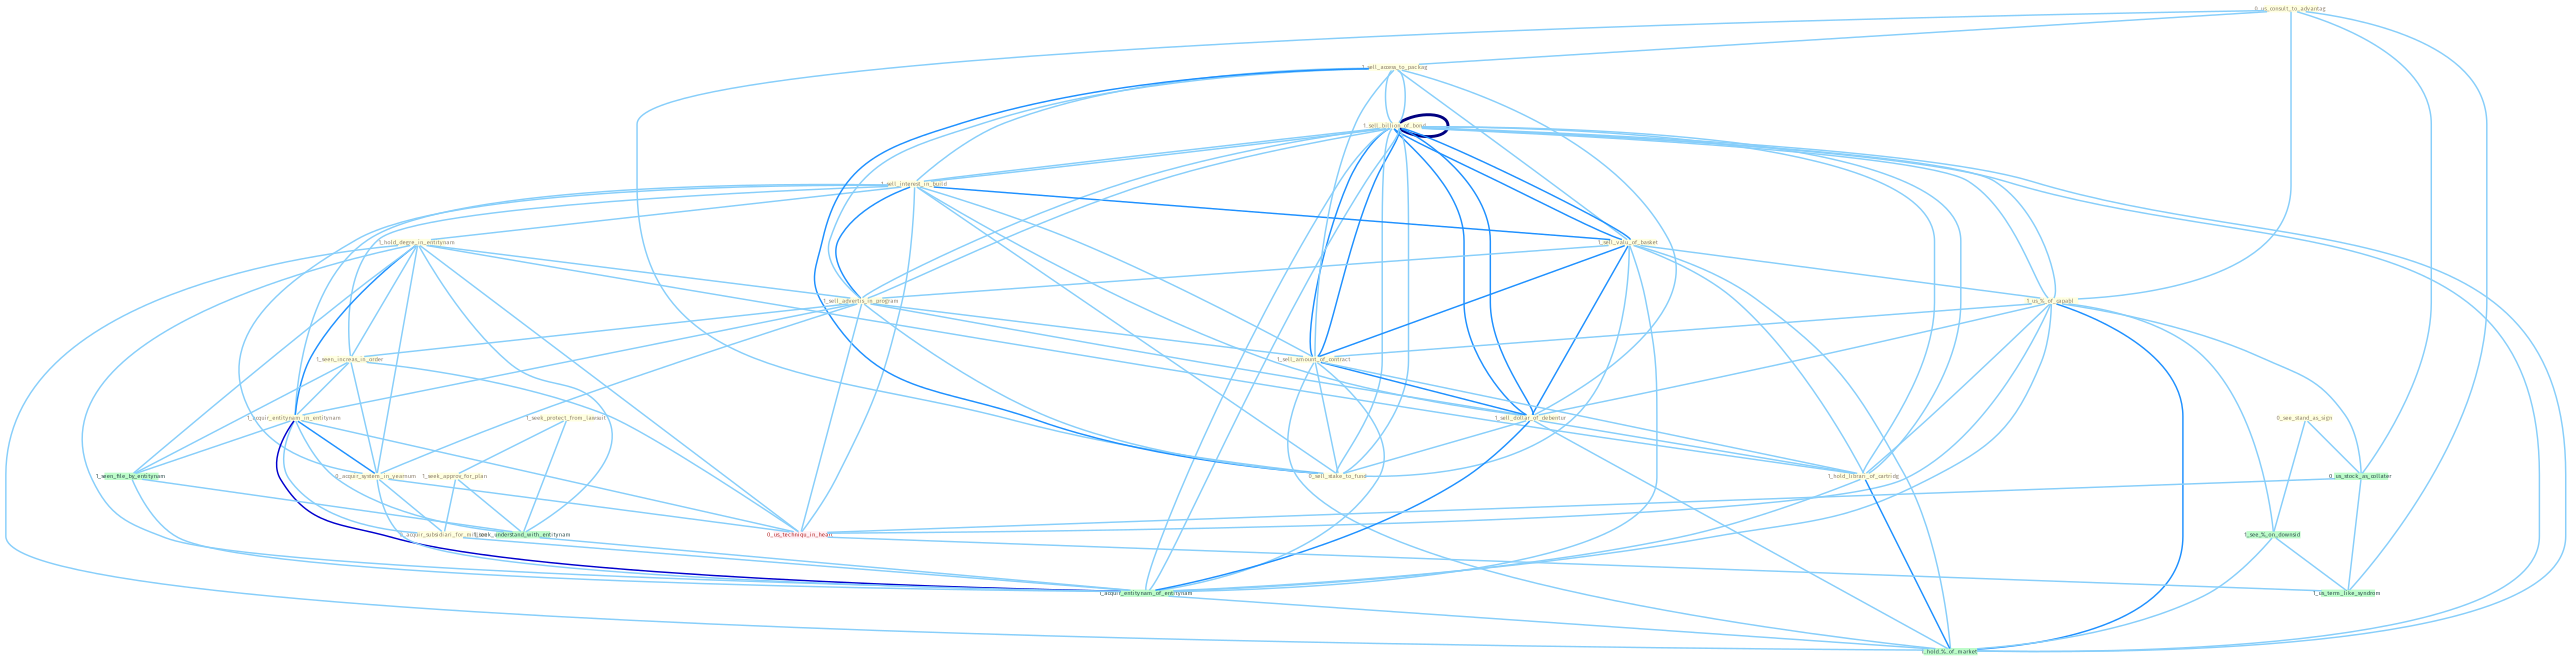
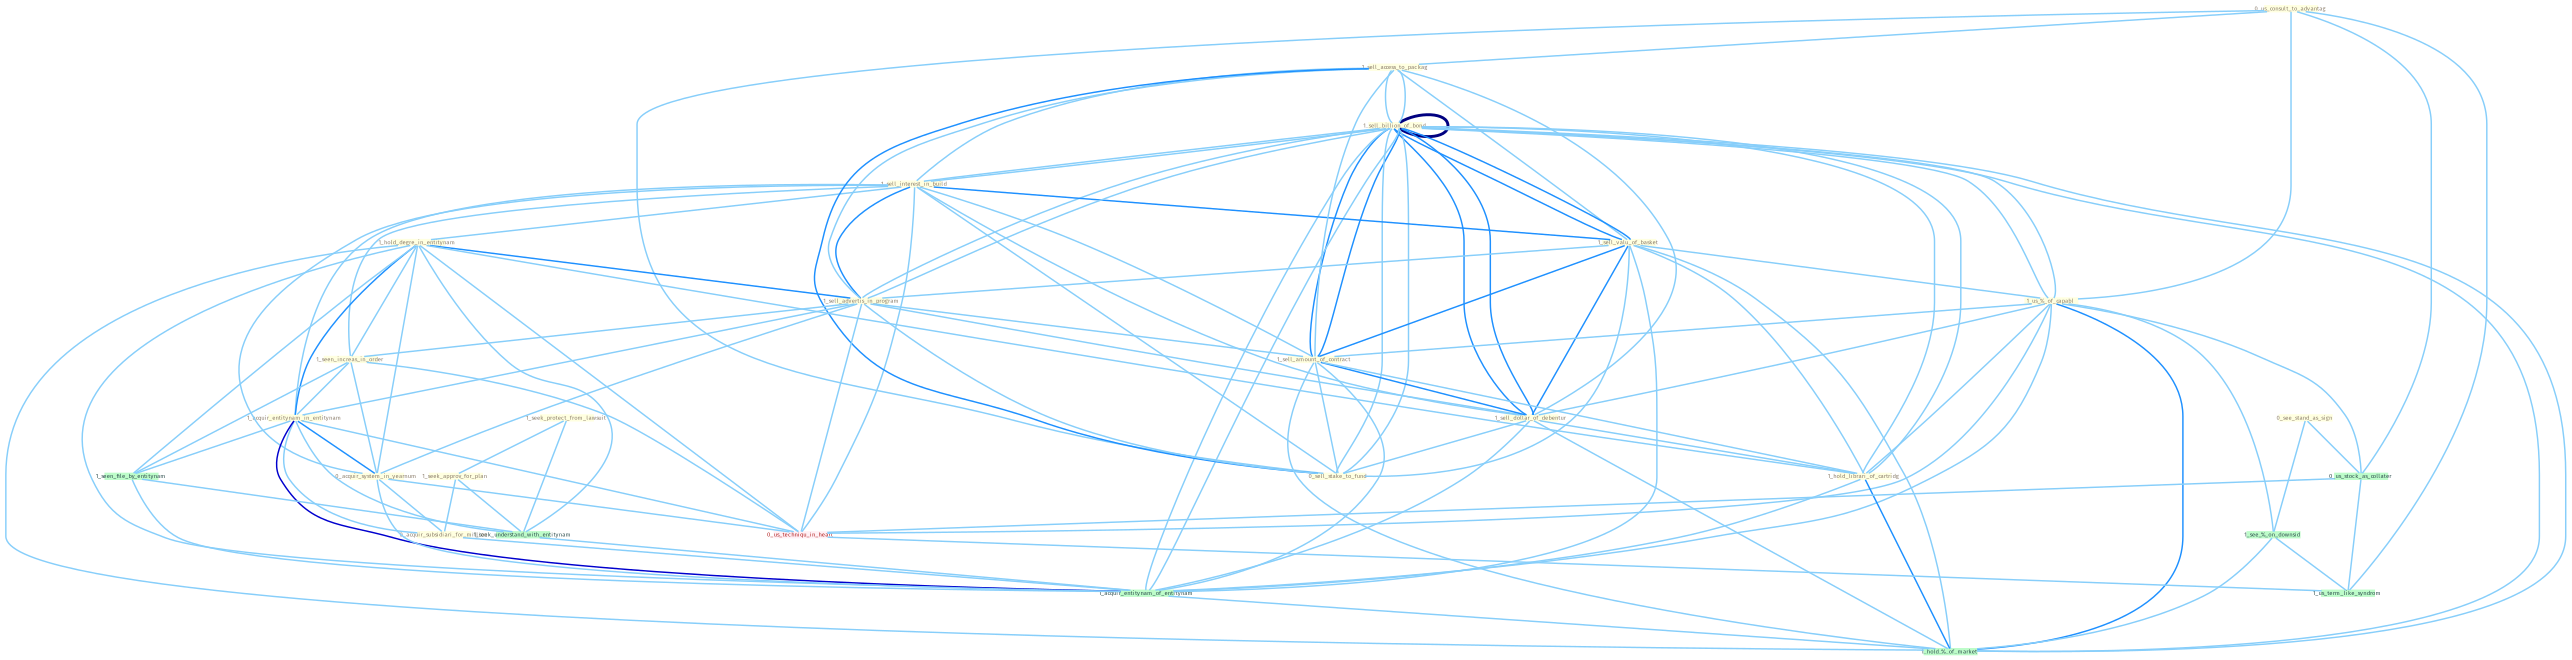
(640, 272) -> (640, 272)
(1346, 536) -> (1346, 536)
